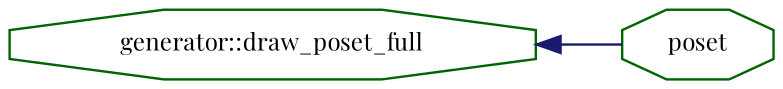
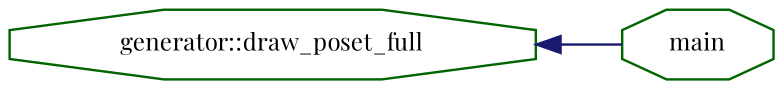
(698, 45) -> (698, 45)
